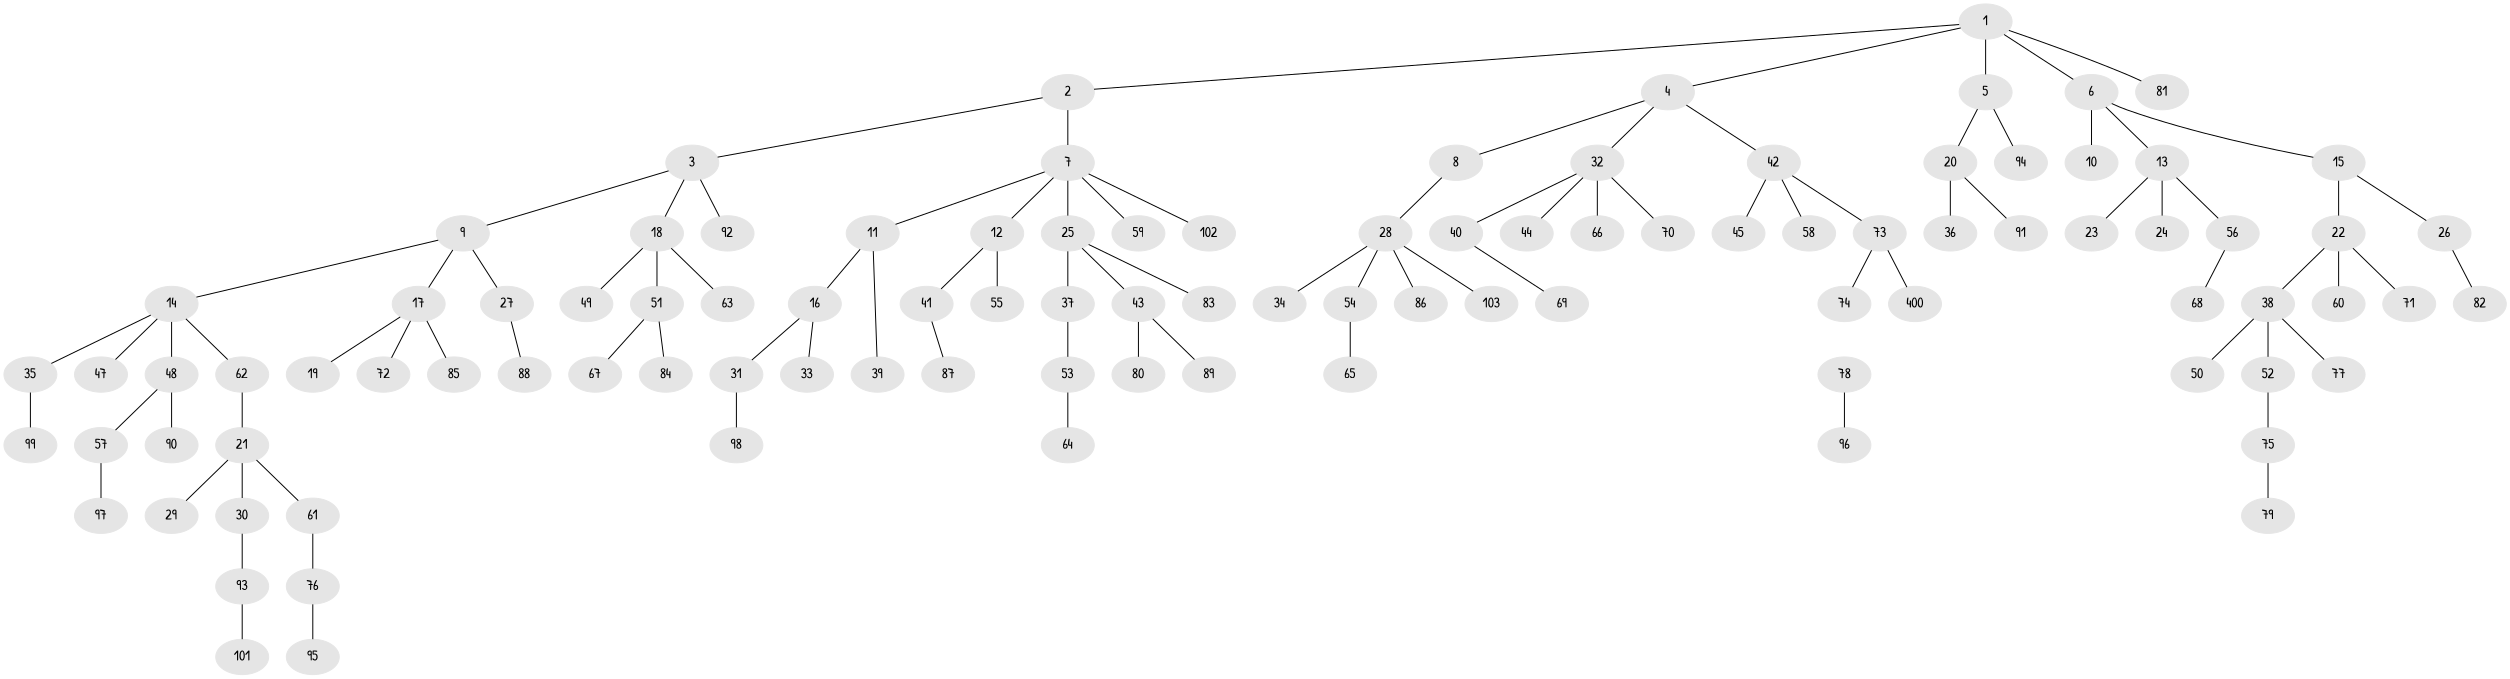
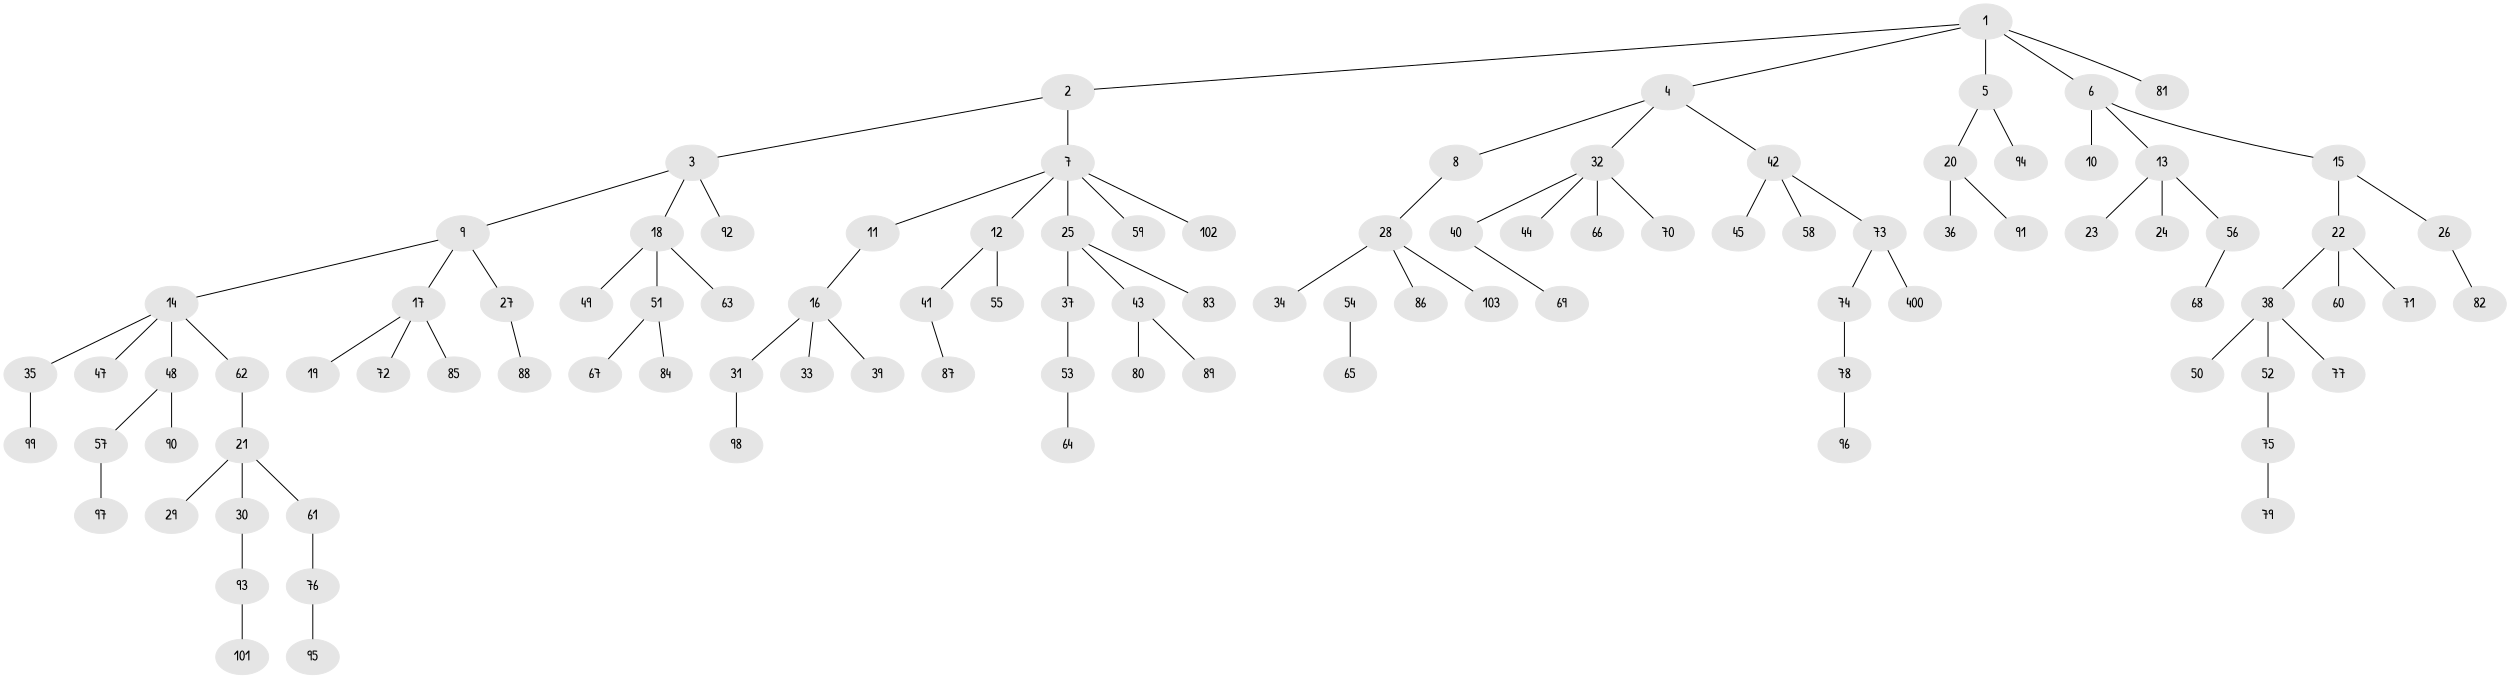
(1368, 269) -> none
(875, 304) -> (846, 339)
none -> (1844, 339)
